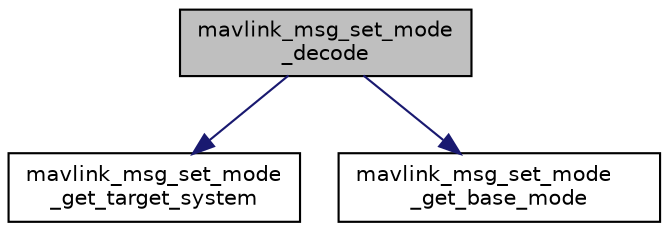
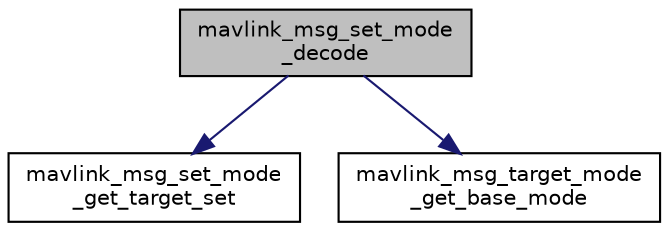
(154, 188) -> (154, 188)
(499, 188) -> (499, 188)
